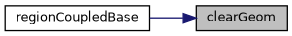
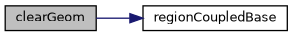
(166, 18) -> (113, 18)
